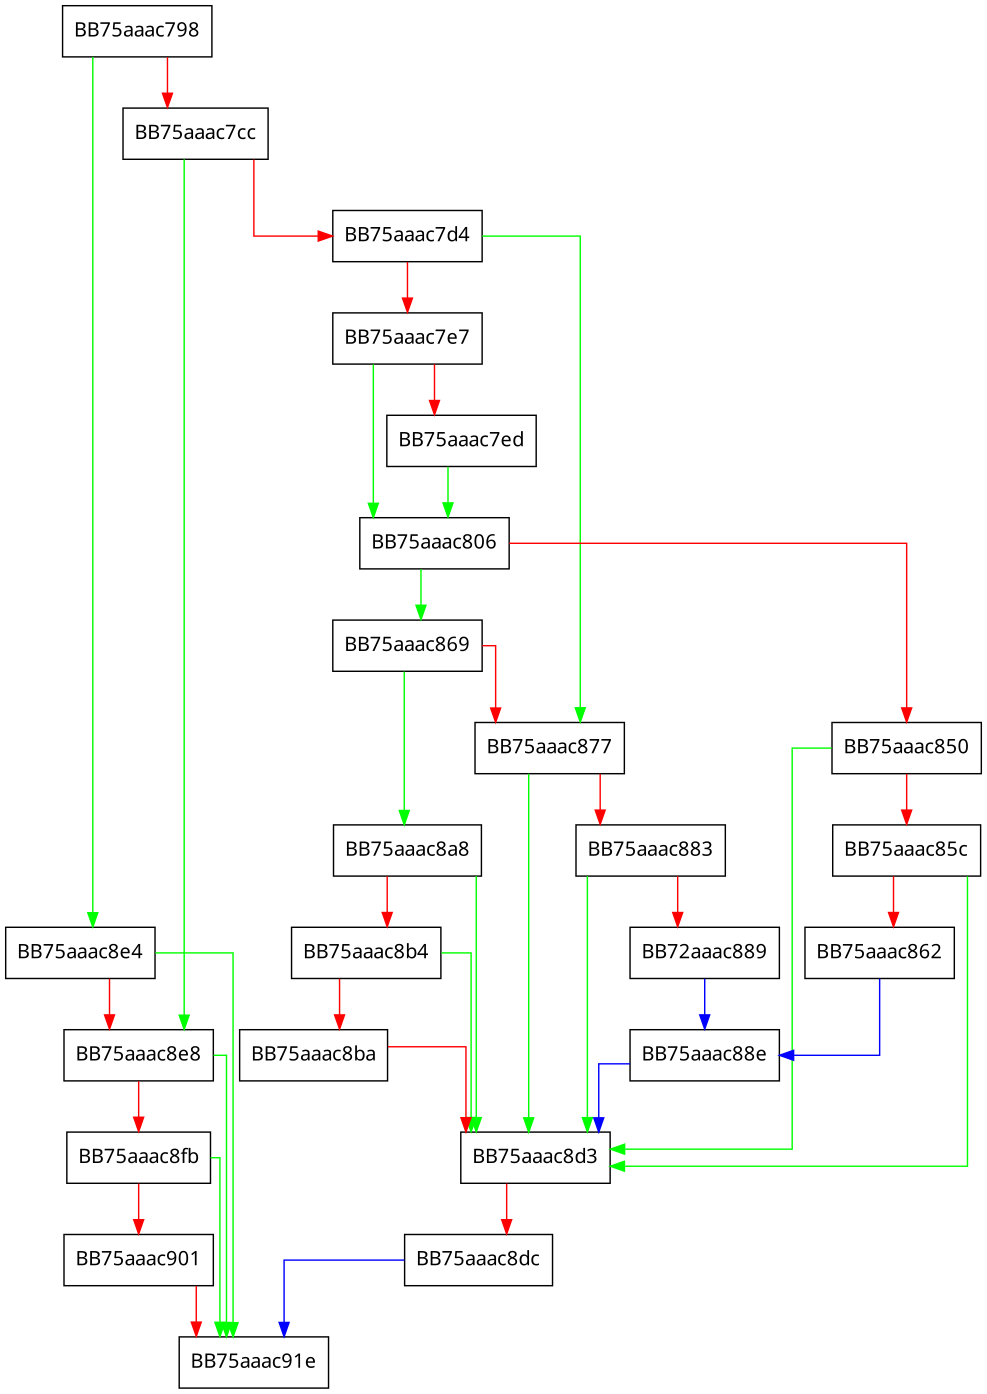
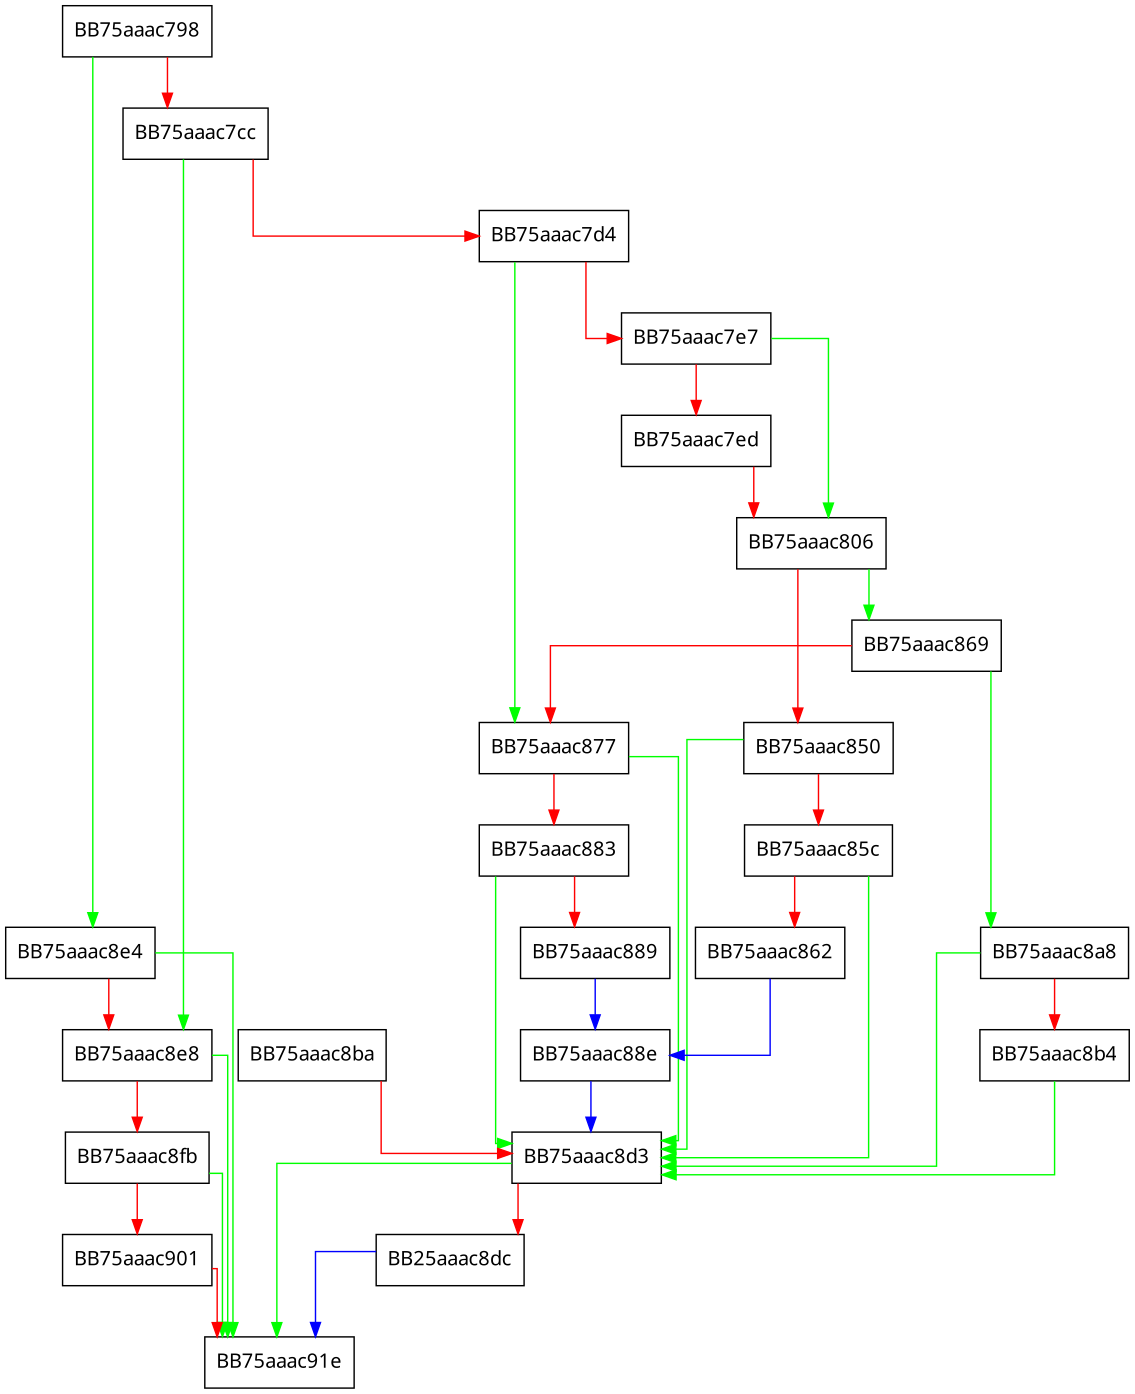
(448, 485) -> (754, 485)
(705, 953) -> (595, 953)
(340, 997) -> none
none -> (315, 1163)
(479, 1260) -> (450, 1260)
